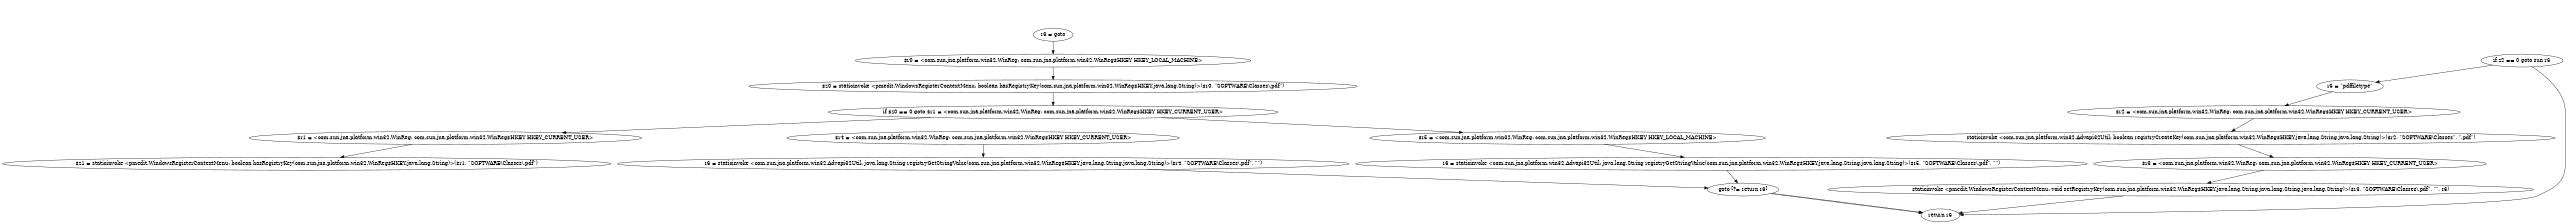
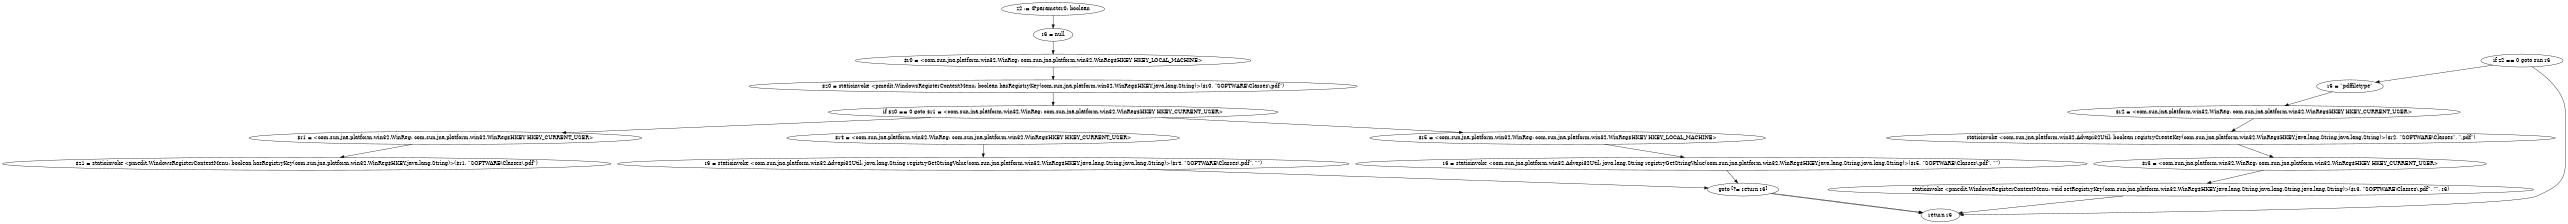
none -> (1053, 9)
(1053, 35) -> (1053, 35)
